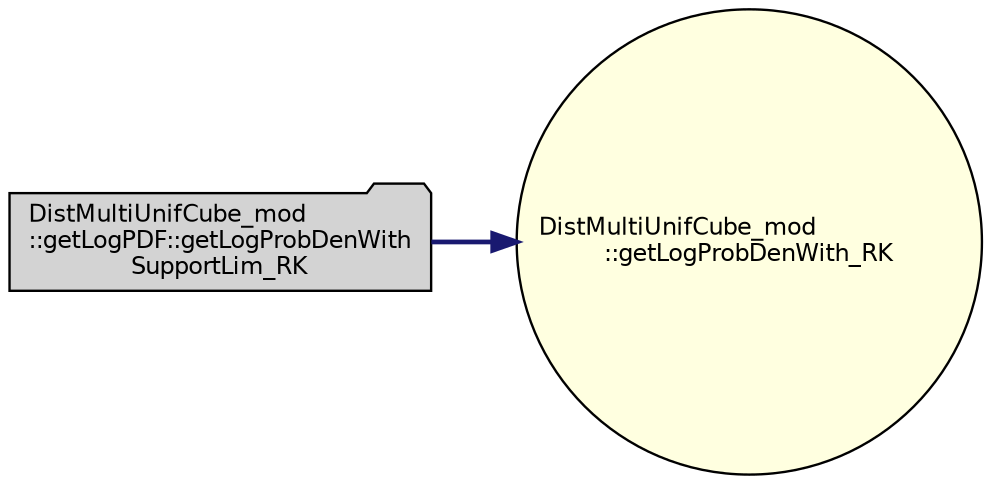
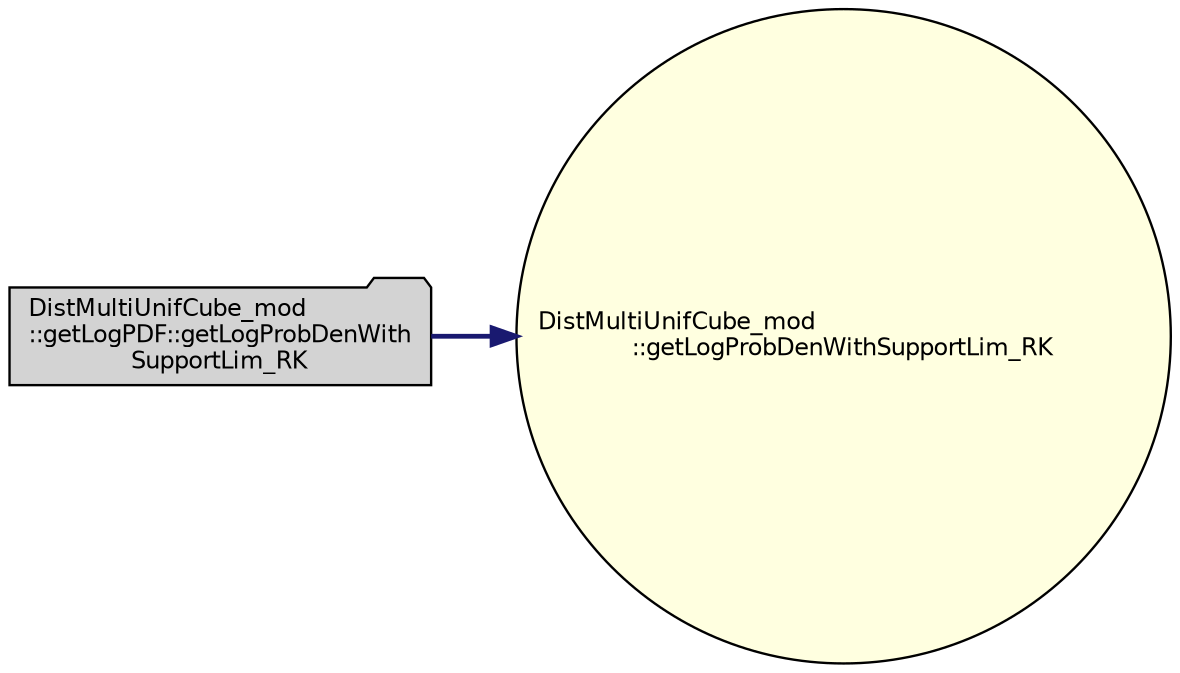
(749, 242) -> (844, 336)
